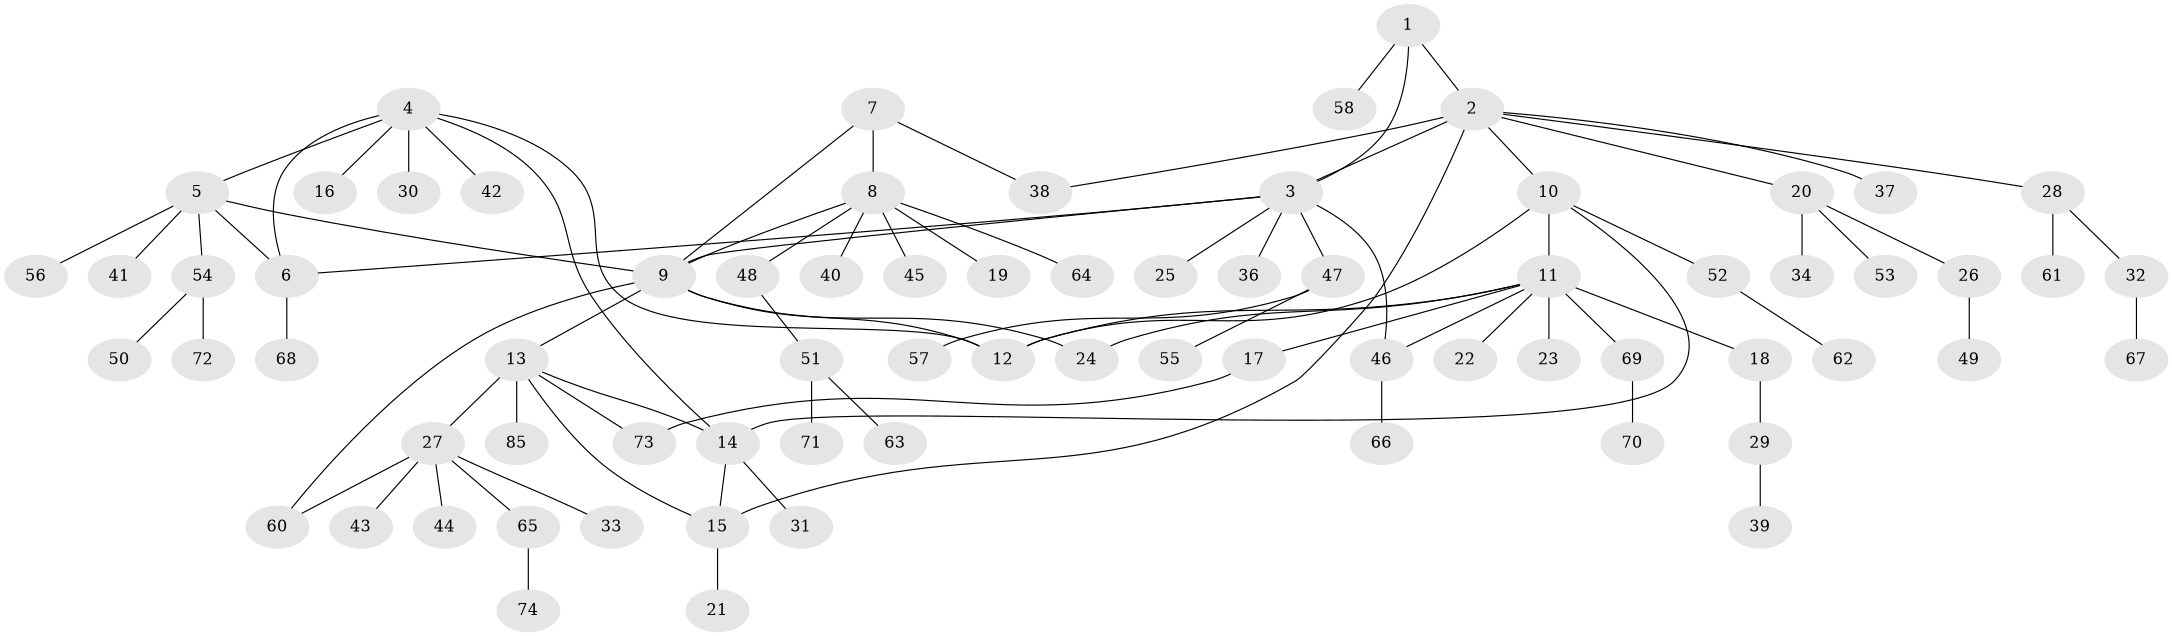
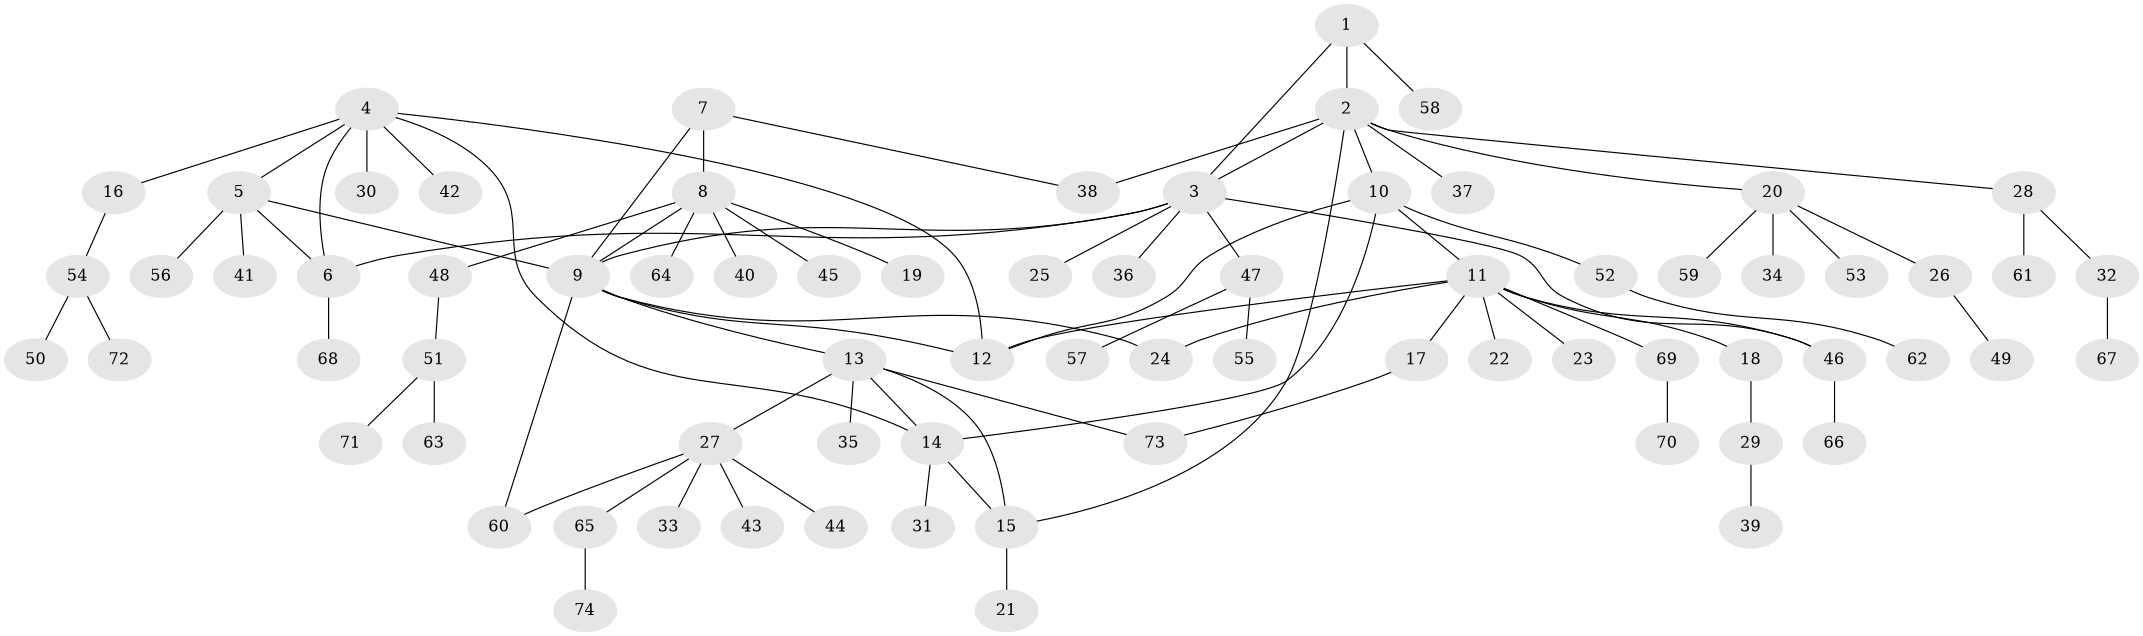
(200, 235) -> (96, 235)
none -> (1689, 276)
(517, 444) -> (849, 444)
